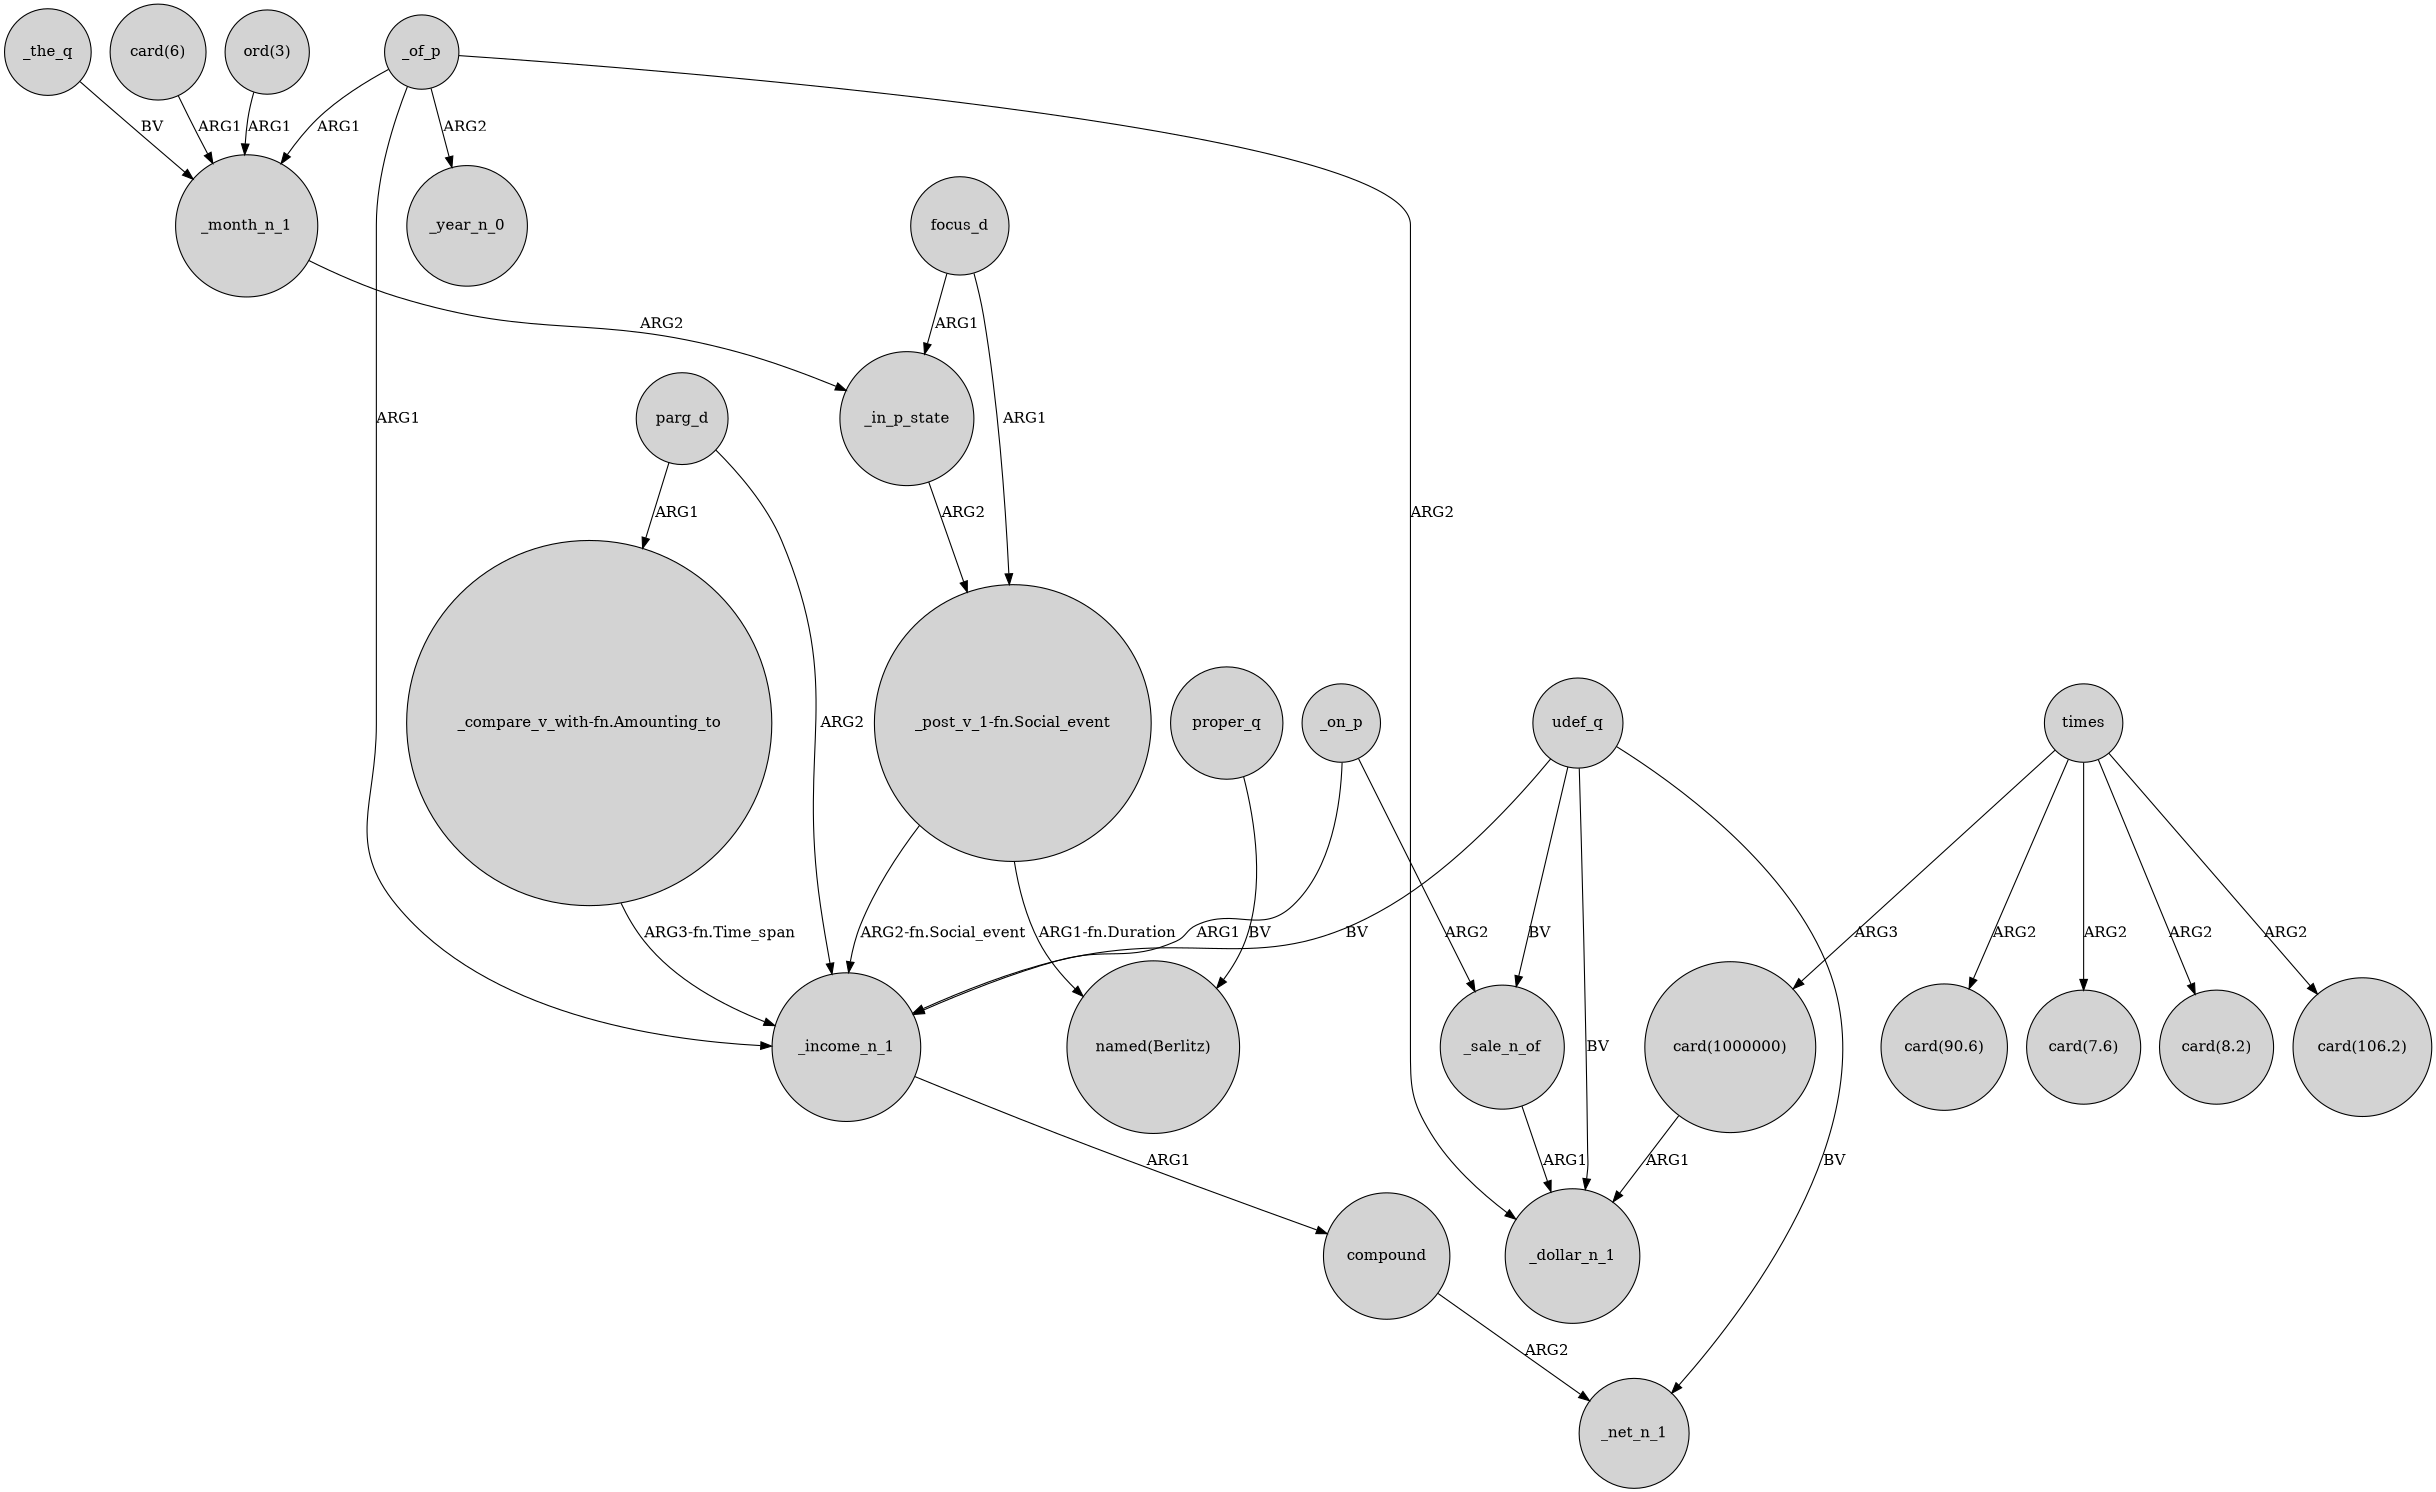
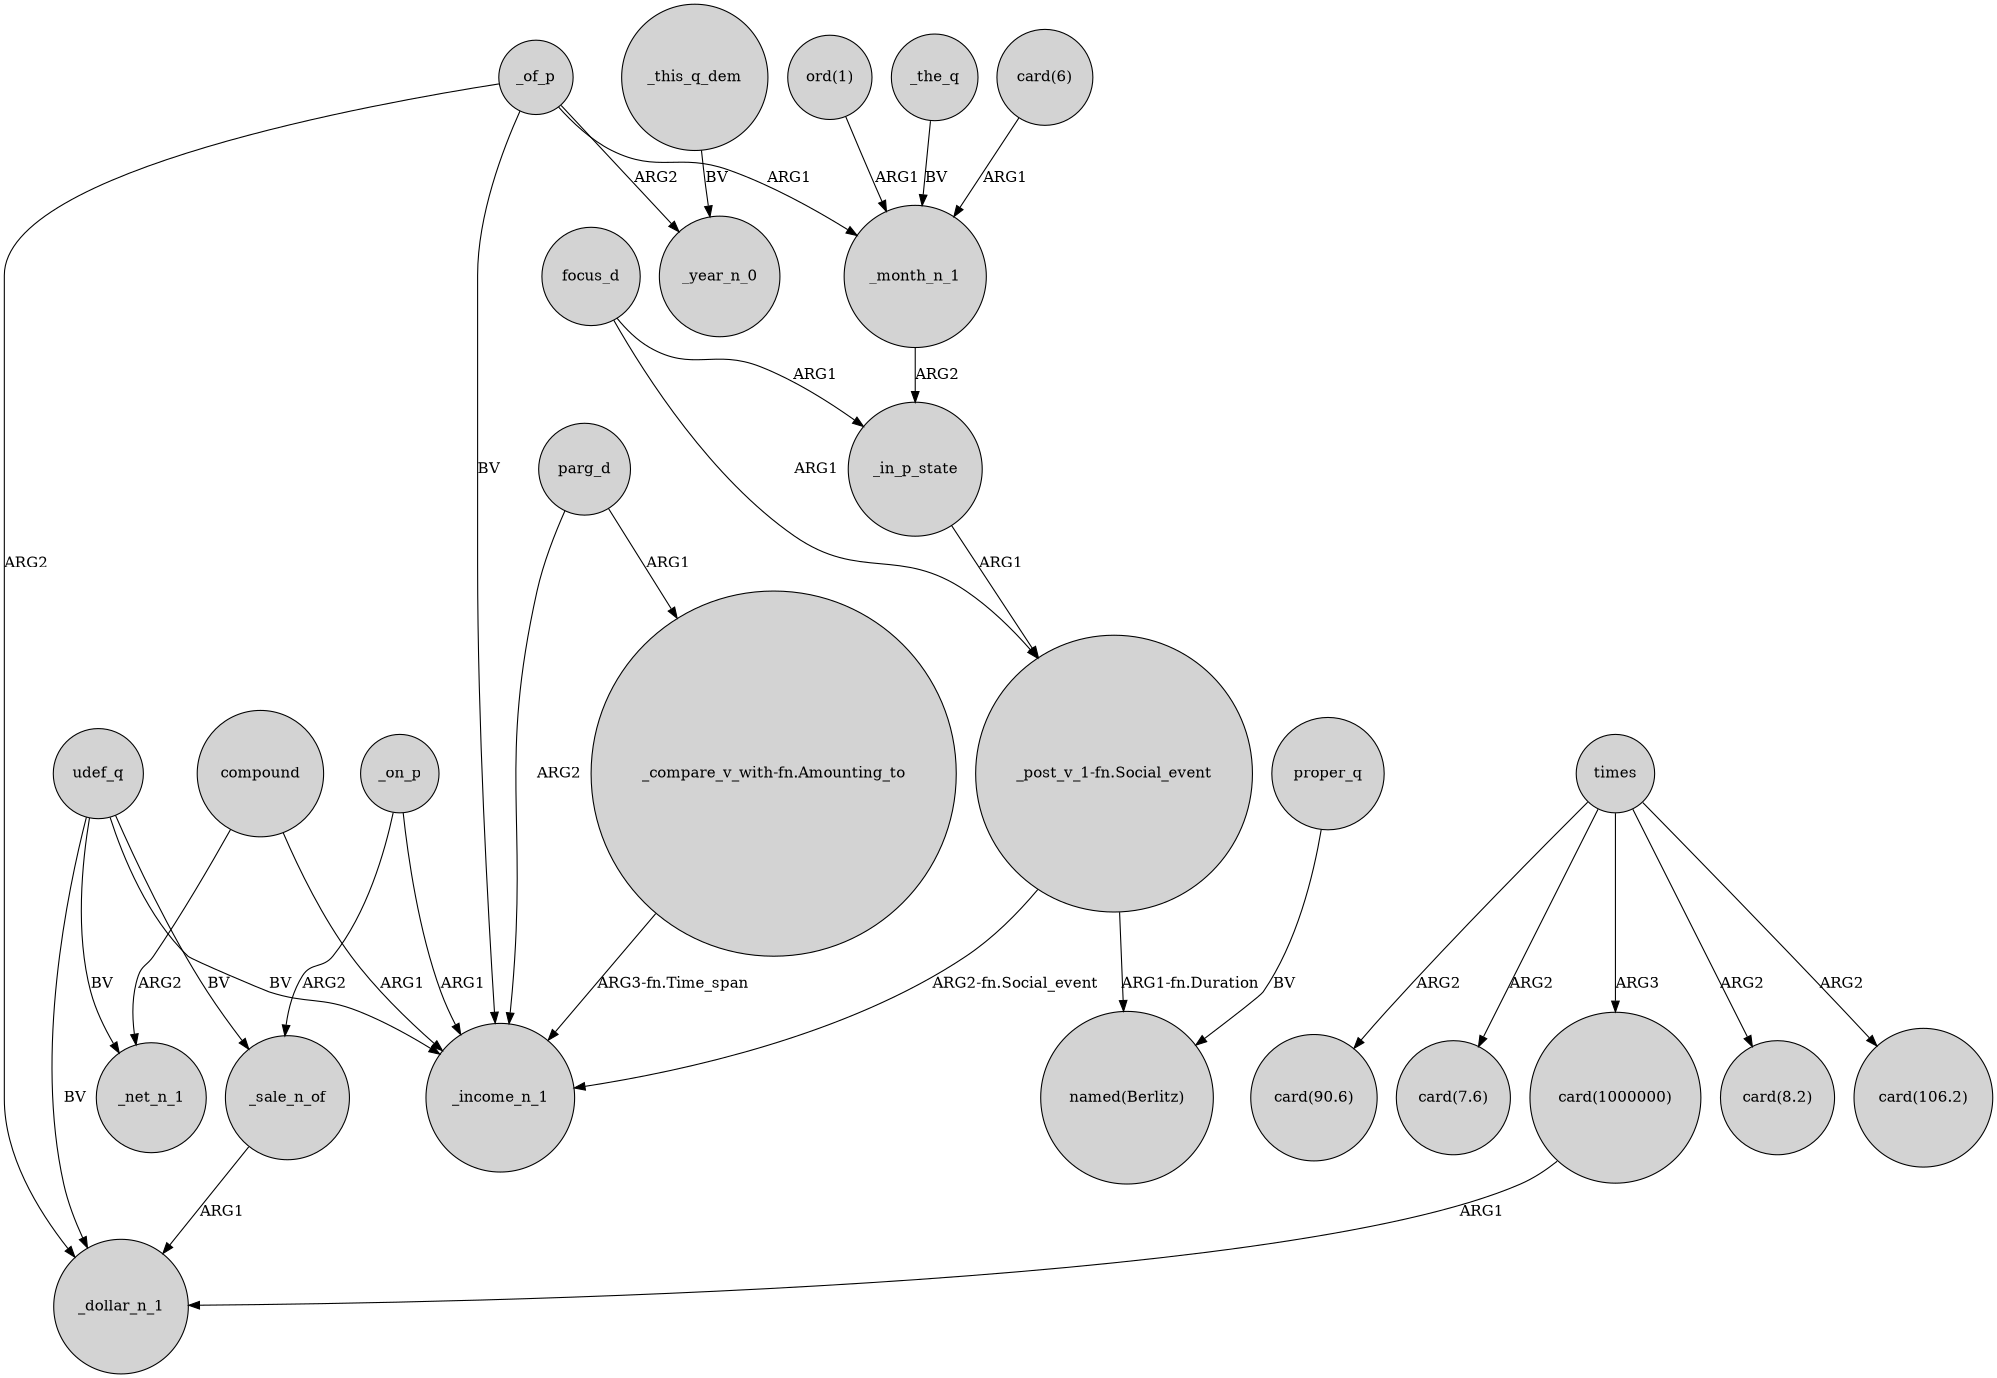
(267, 52) -> (830, 77)
none -> (695, 77)
(399, 419) -> (489, 469)
(964, 513) -> (1001, 563)
(1115, 1156) -> (349, 953)
